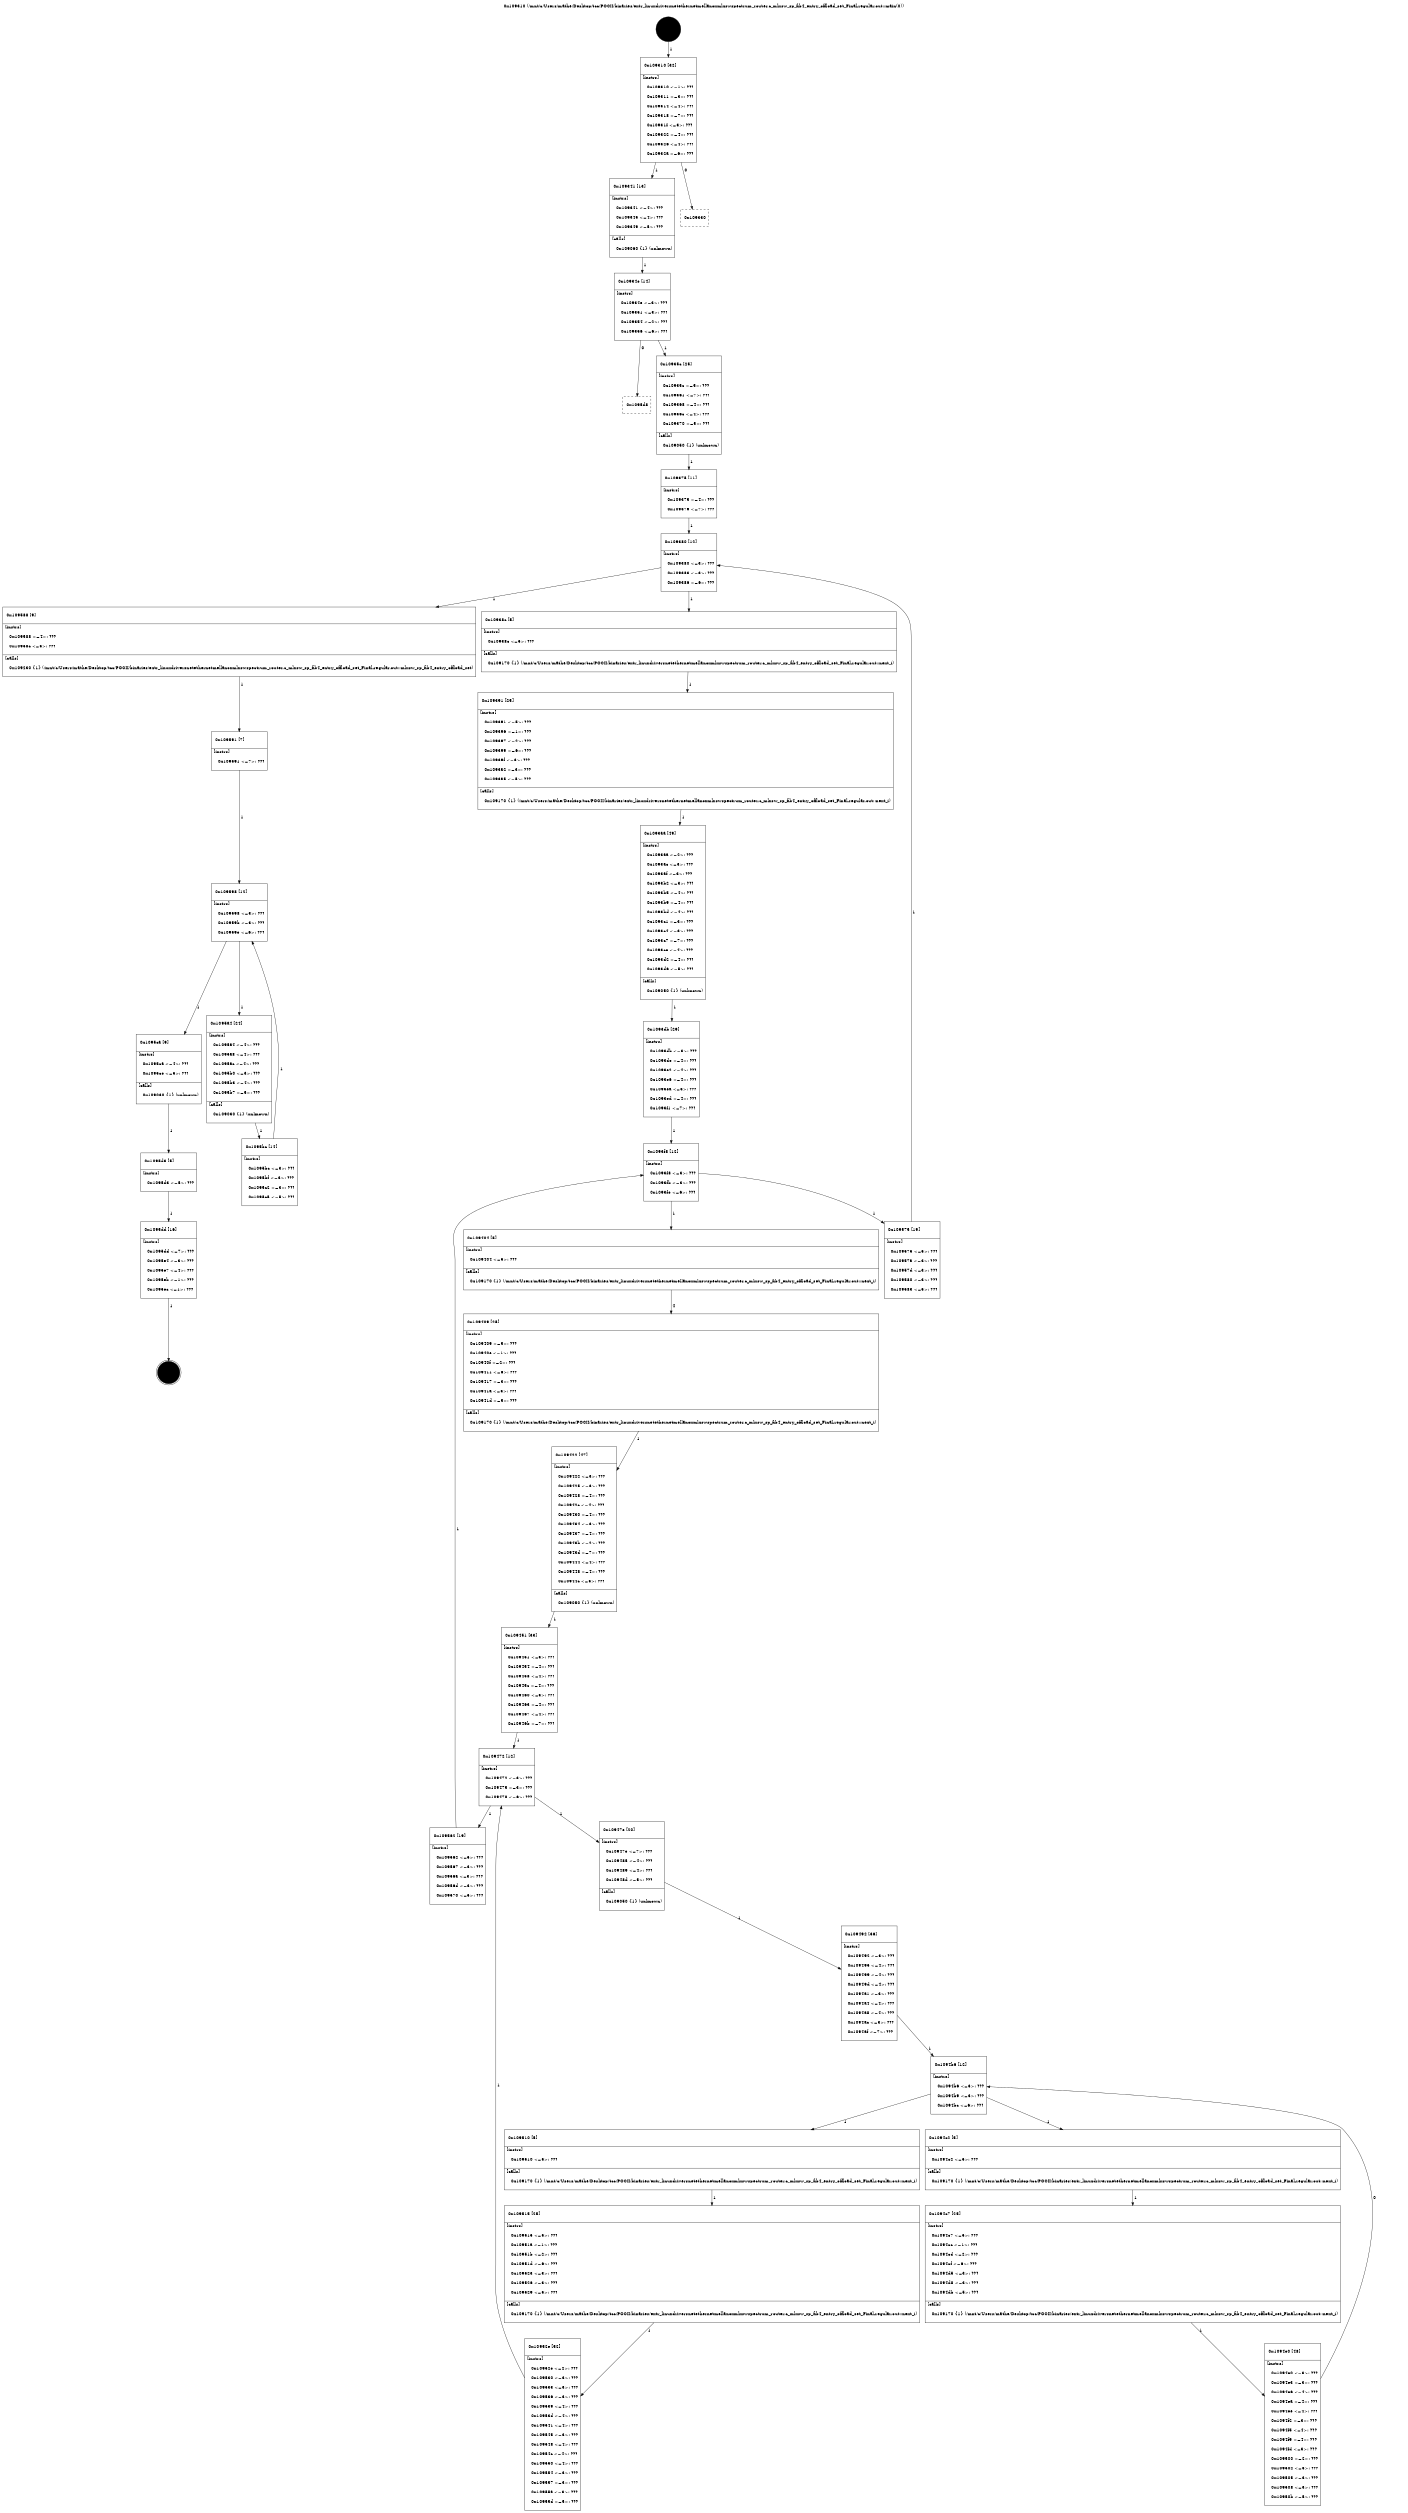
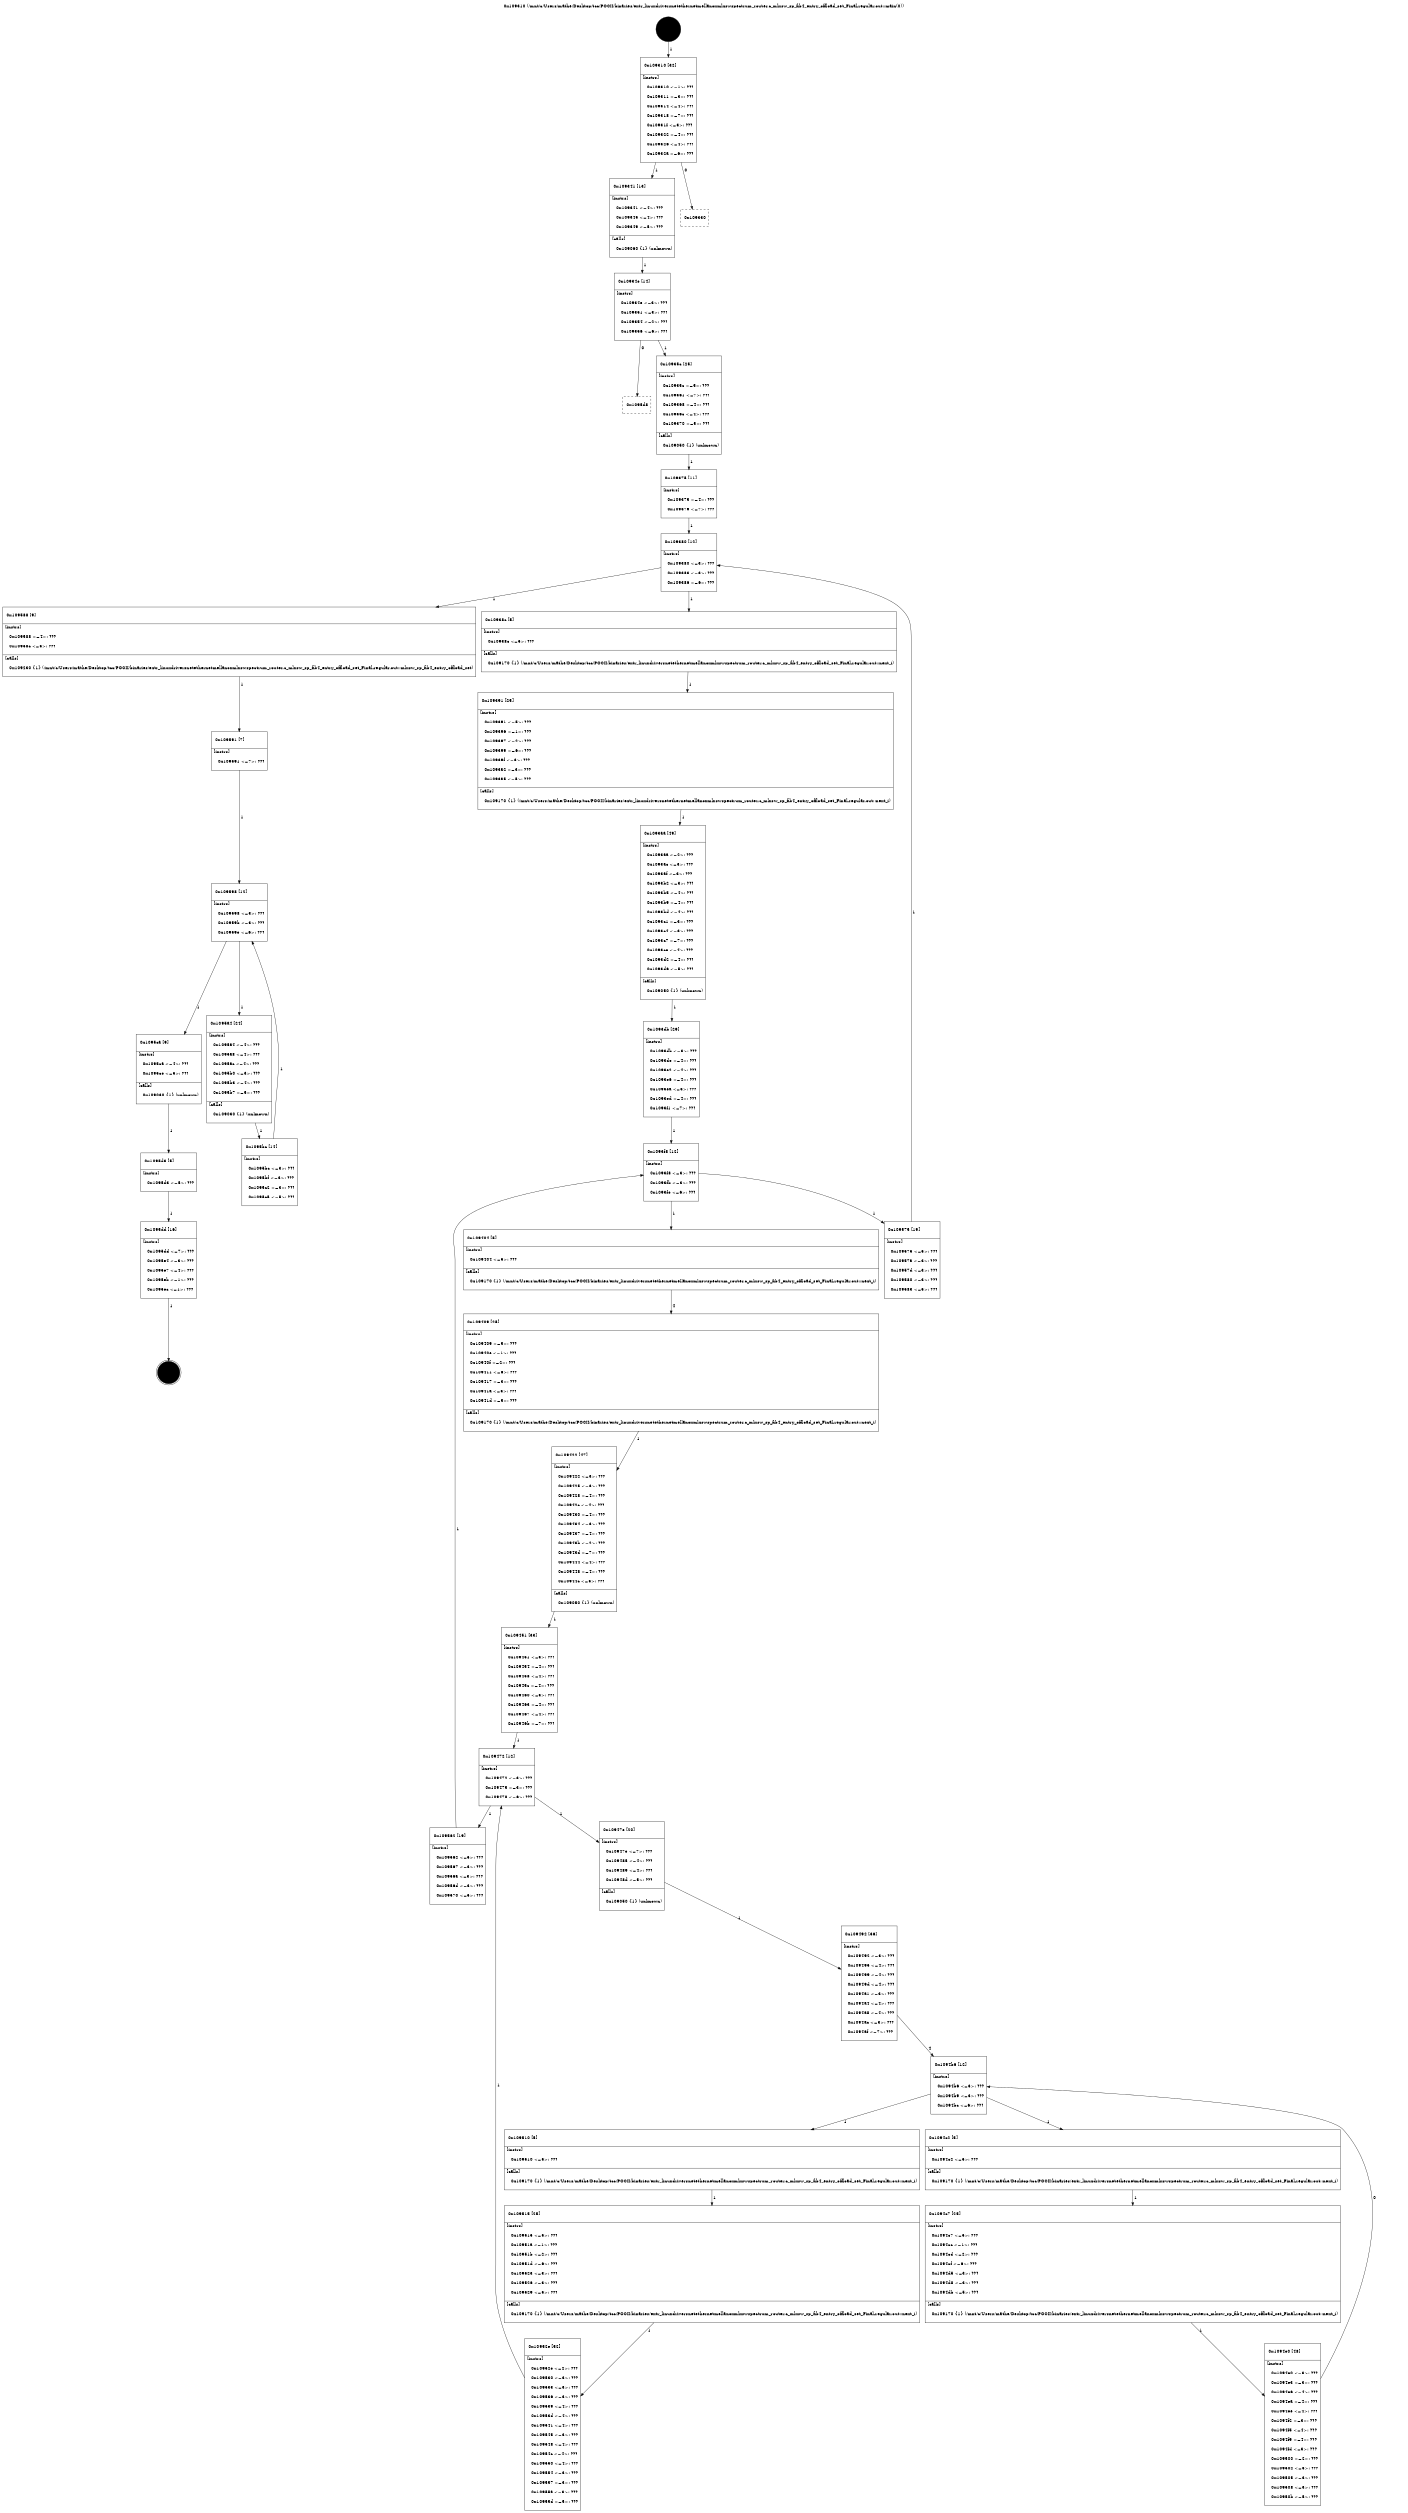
(929, 2049) -> (929, 2049)
